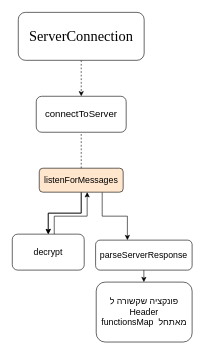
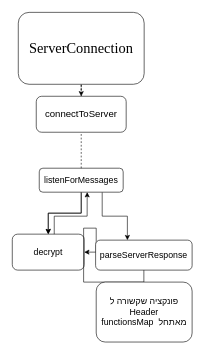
(81, 36) -> (81, 48)
(81, 180) -> (81, 180)
(144, 276) -> (84, 275)
